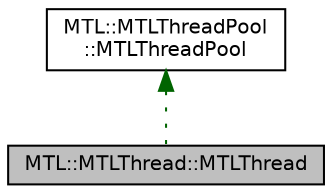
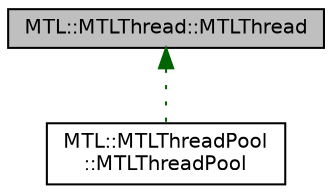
(166, 118) -> (166, 96)
